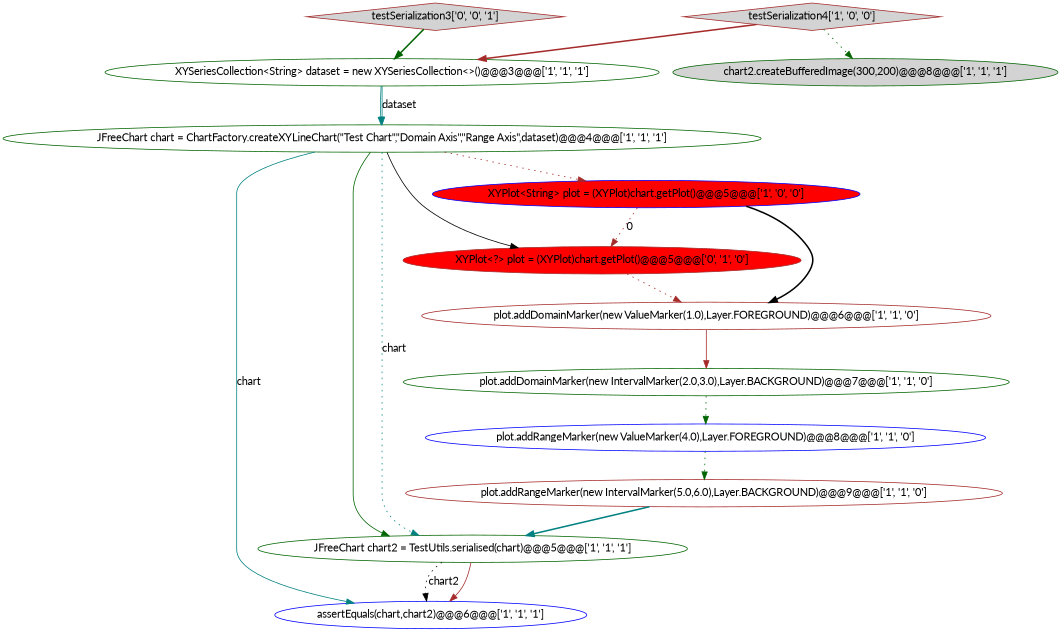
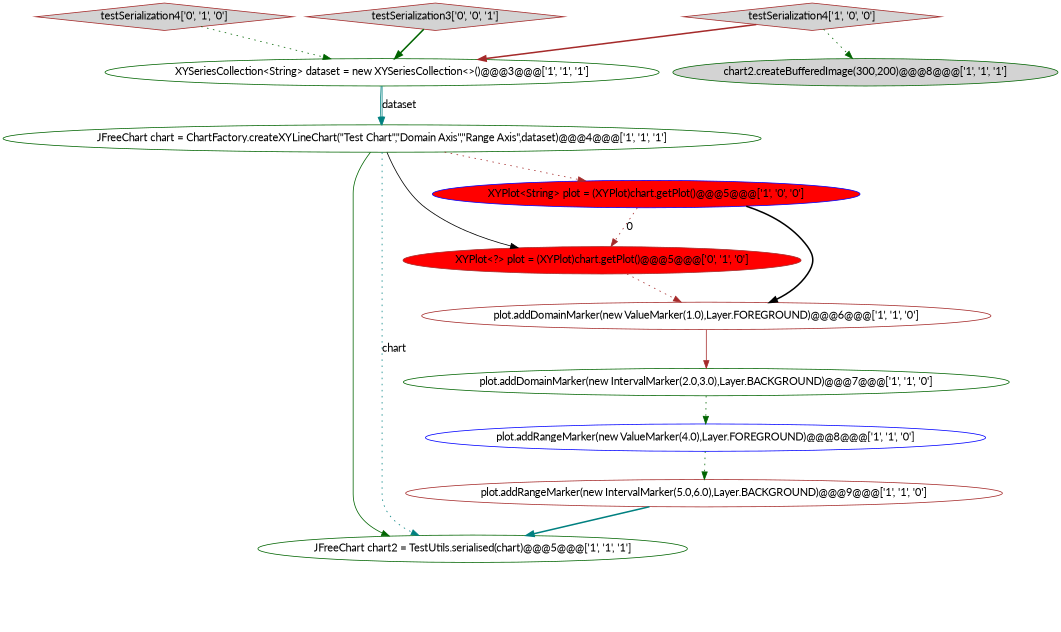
none -> (164, 17)
(431, 615) -> none
